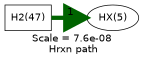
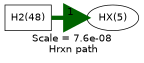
(28, 18) -> (28, 18)
